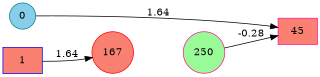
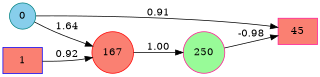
(158, 13) -> (158, 13)
none -> (60, 34)
(251, 34) -> (251, 34)
none -> (155, 52)
(67, 54) -> (67, 54)
